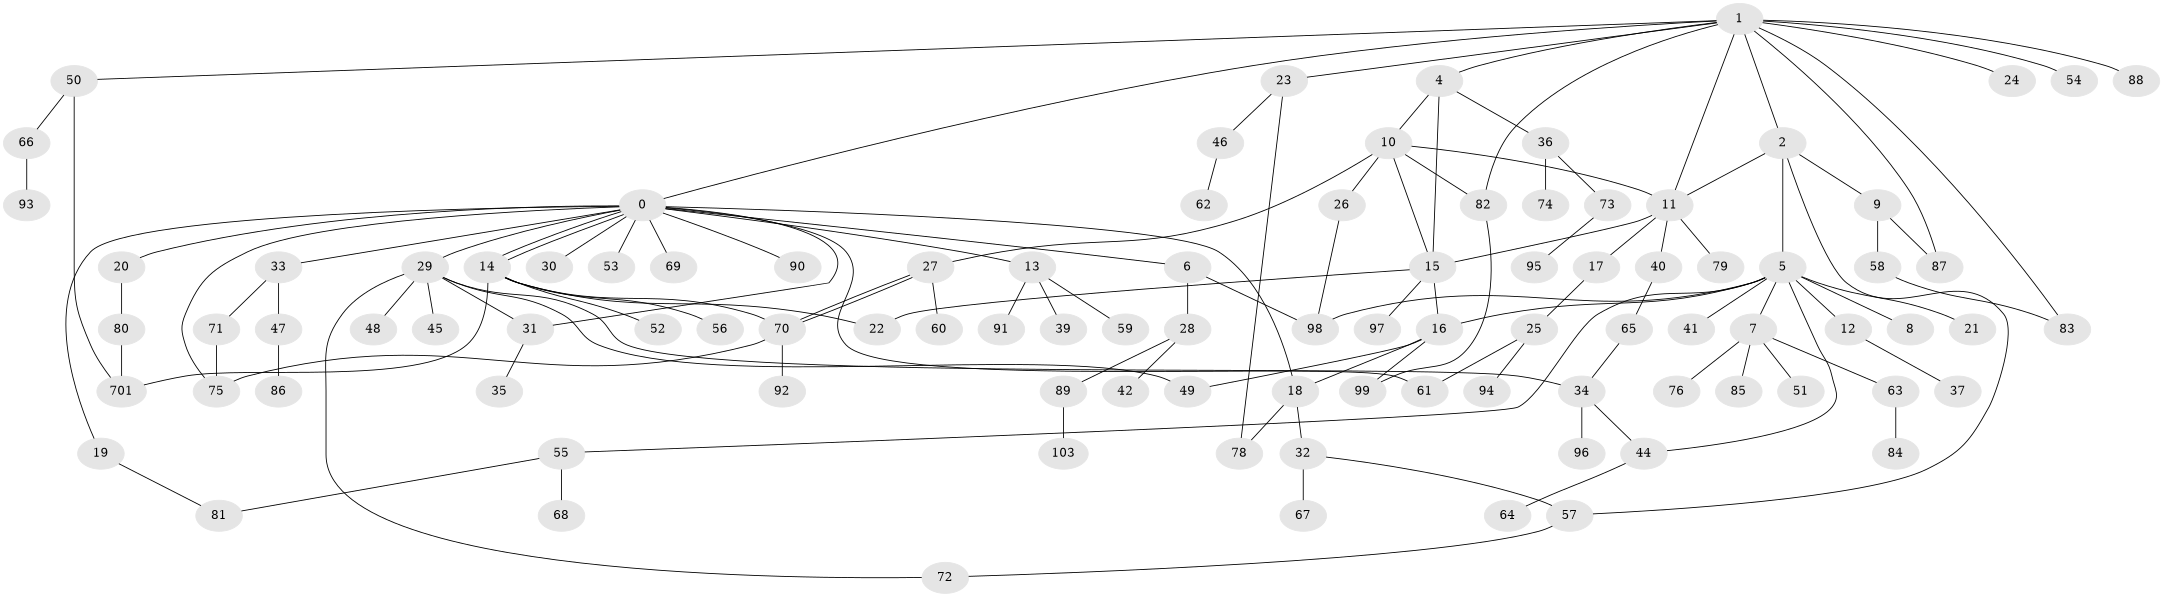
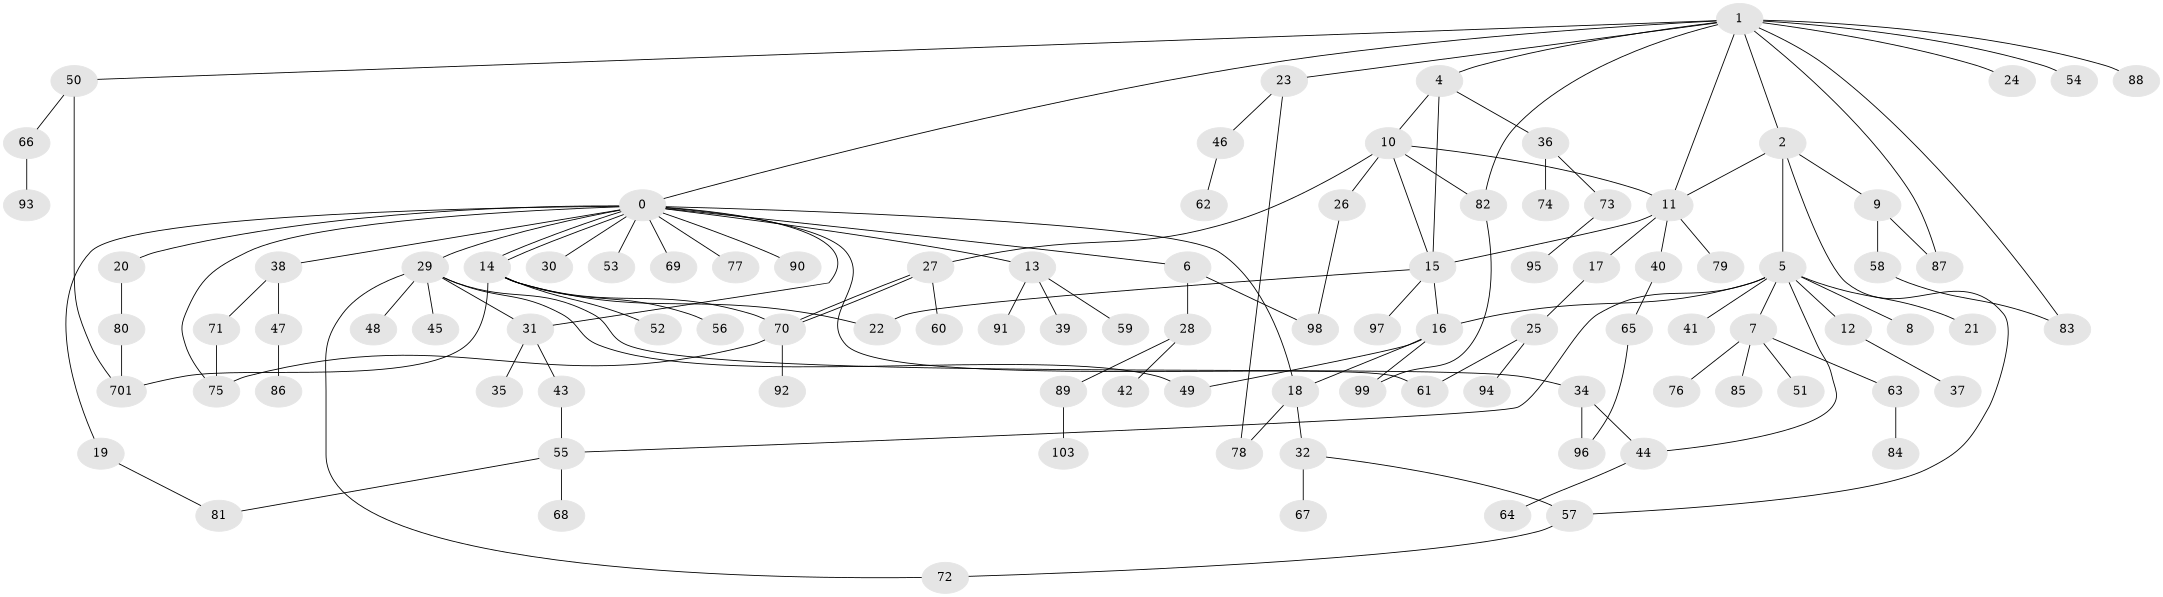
(279, 267) -> (279, 267)
none -> (736, 267)
(1549, 298) -> none
(1606, 361) -> (1617, 395)
none -> (561, 392)
